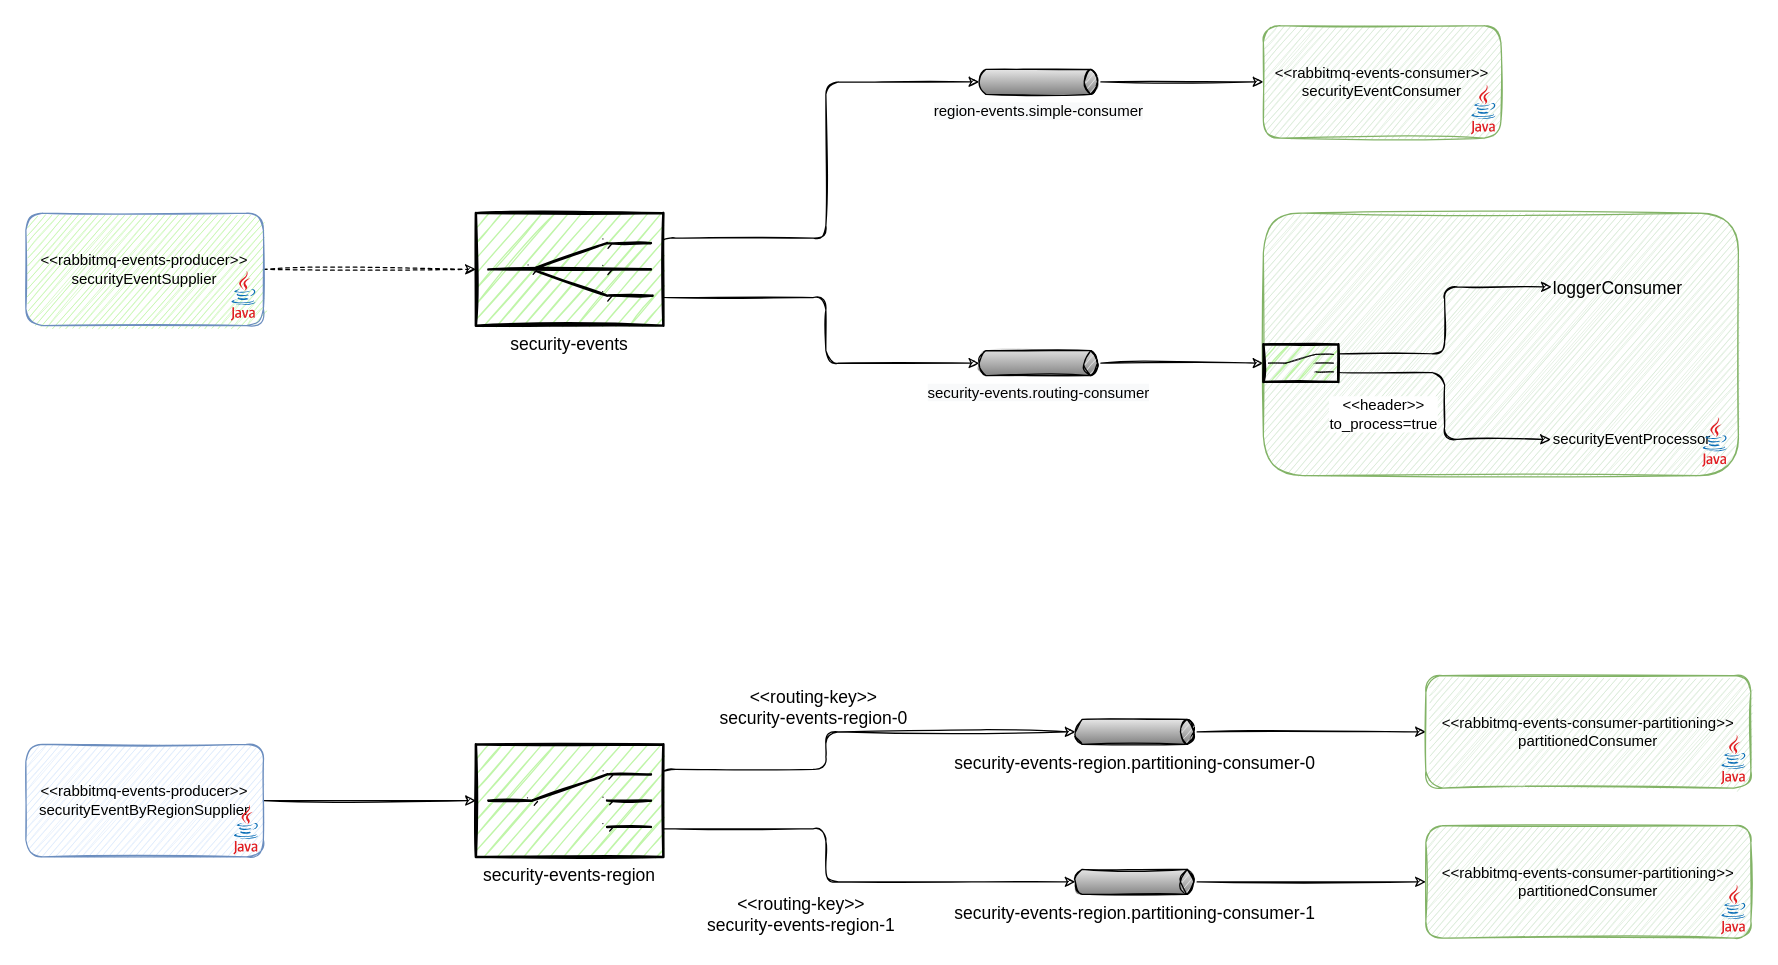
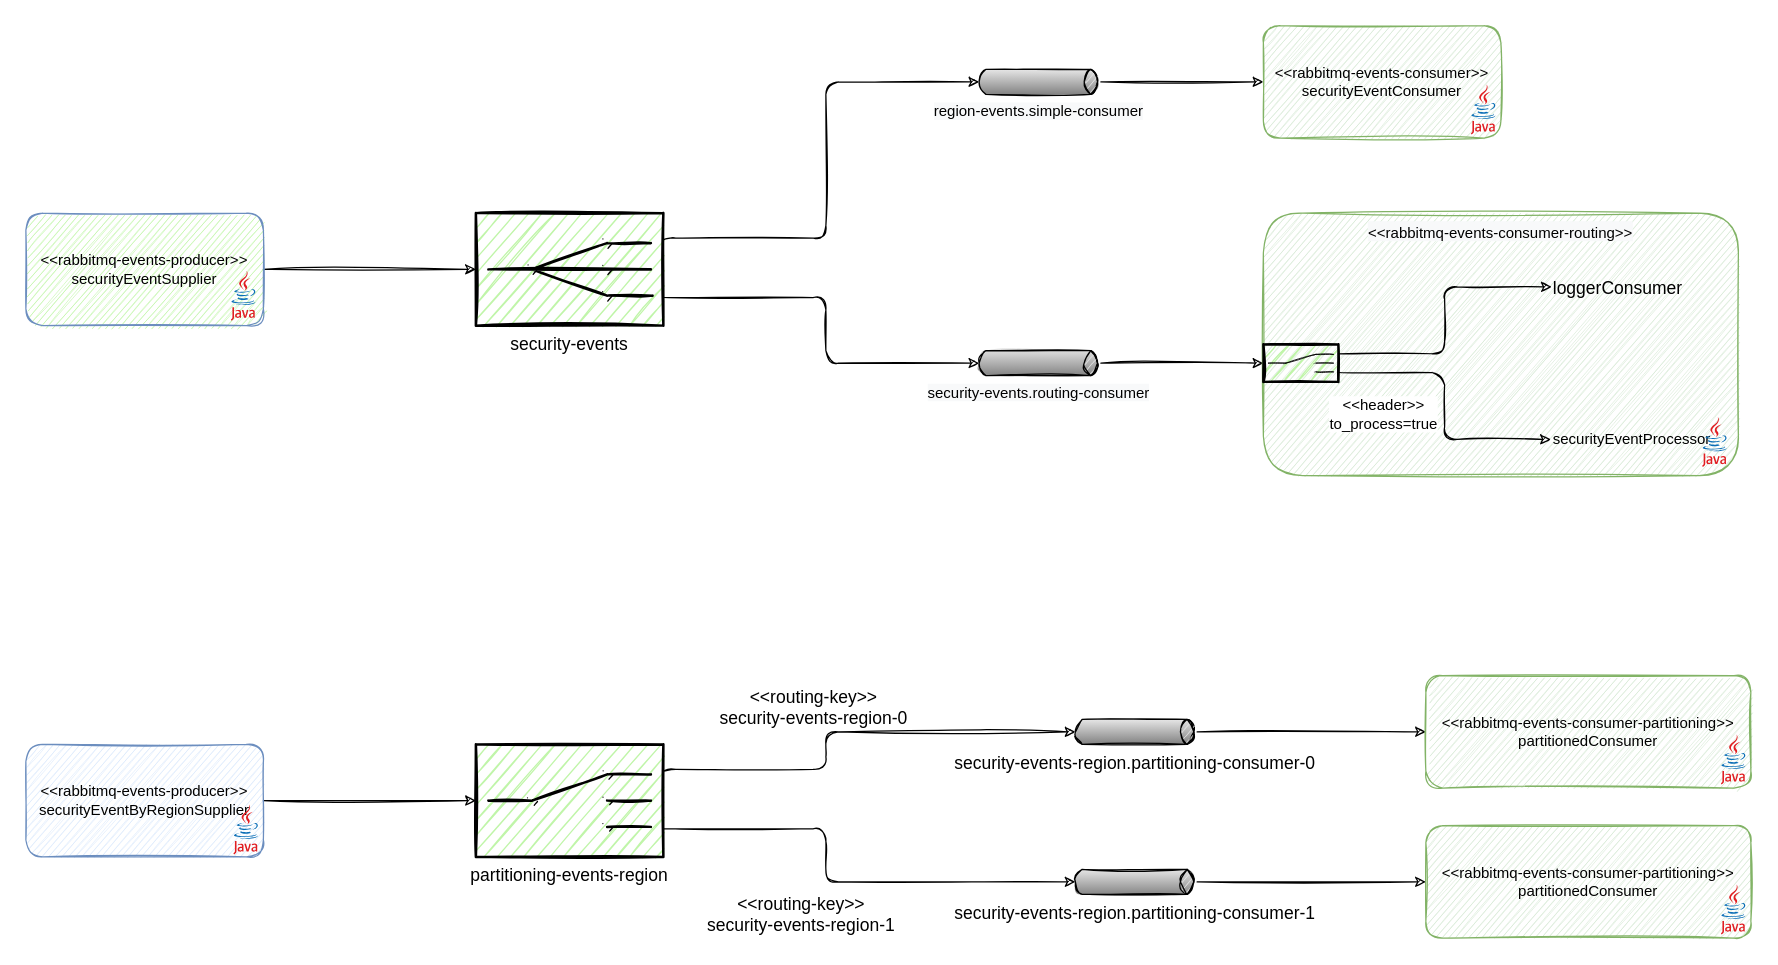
none -> (1501, 232)
(365, 269) -> (365, 269)
(569, 875) -> (569, 875)
